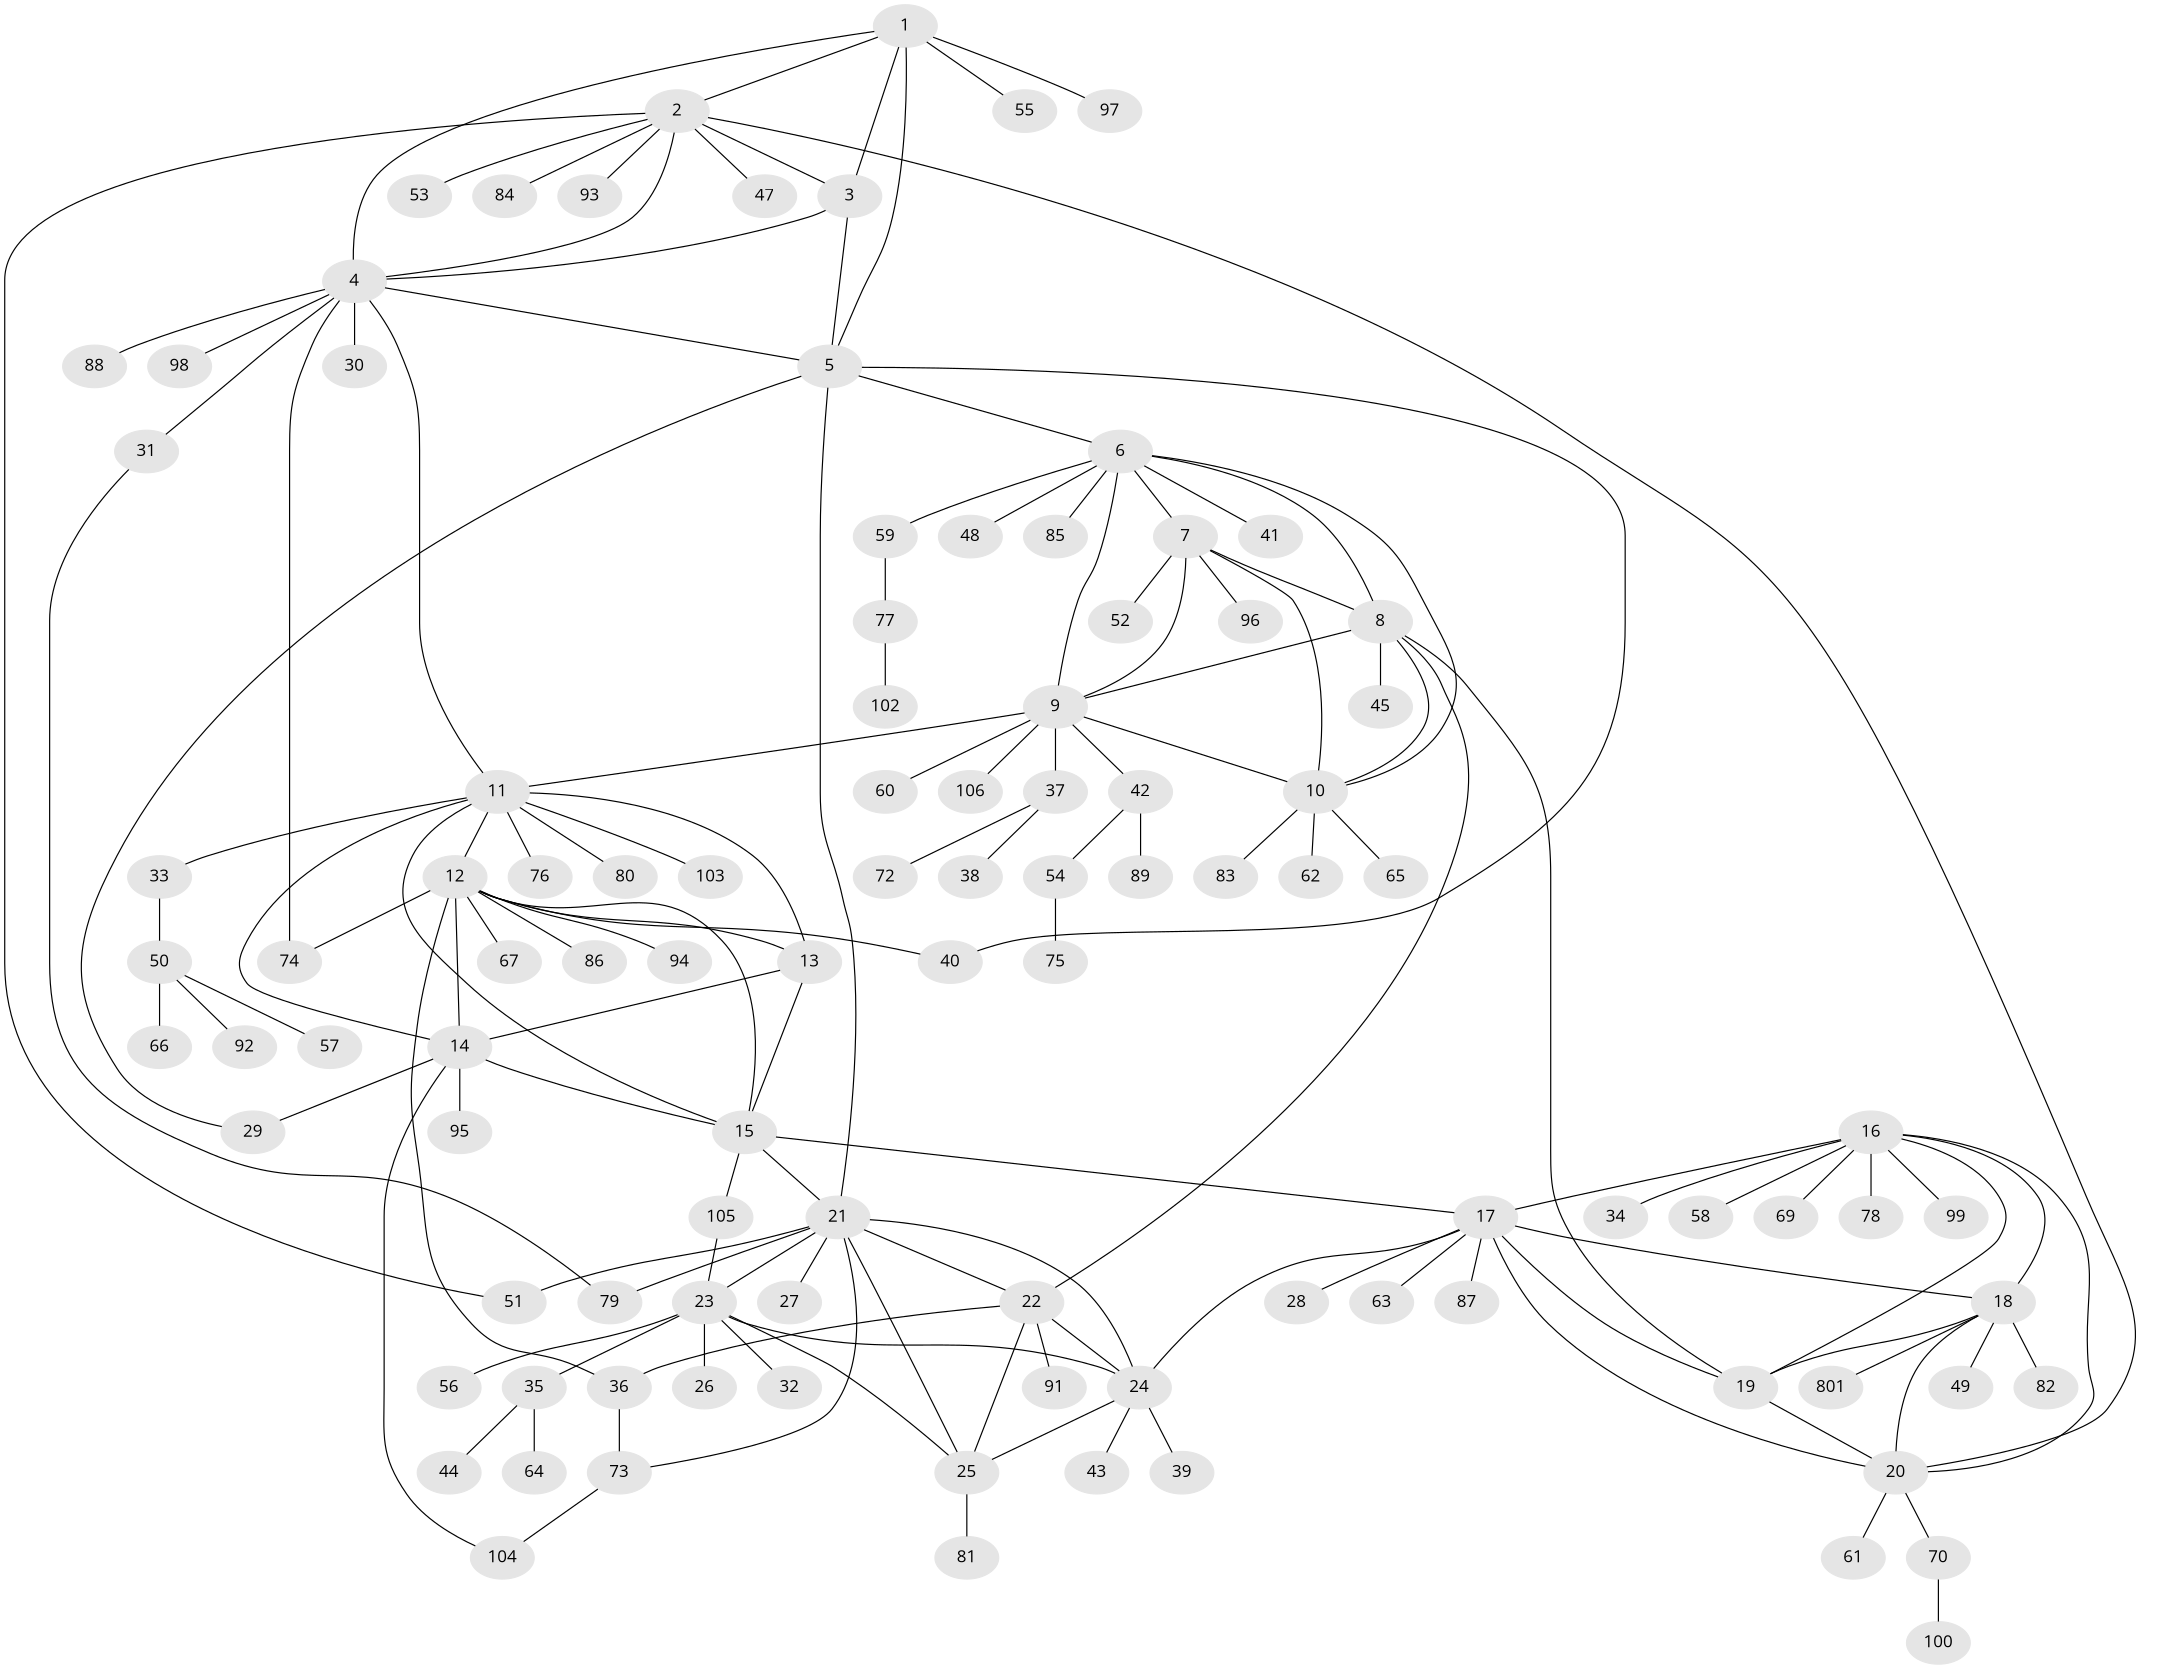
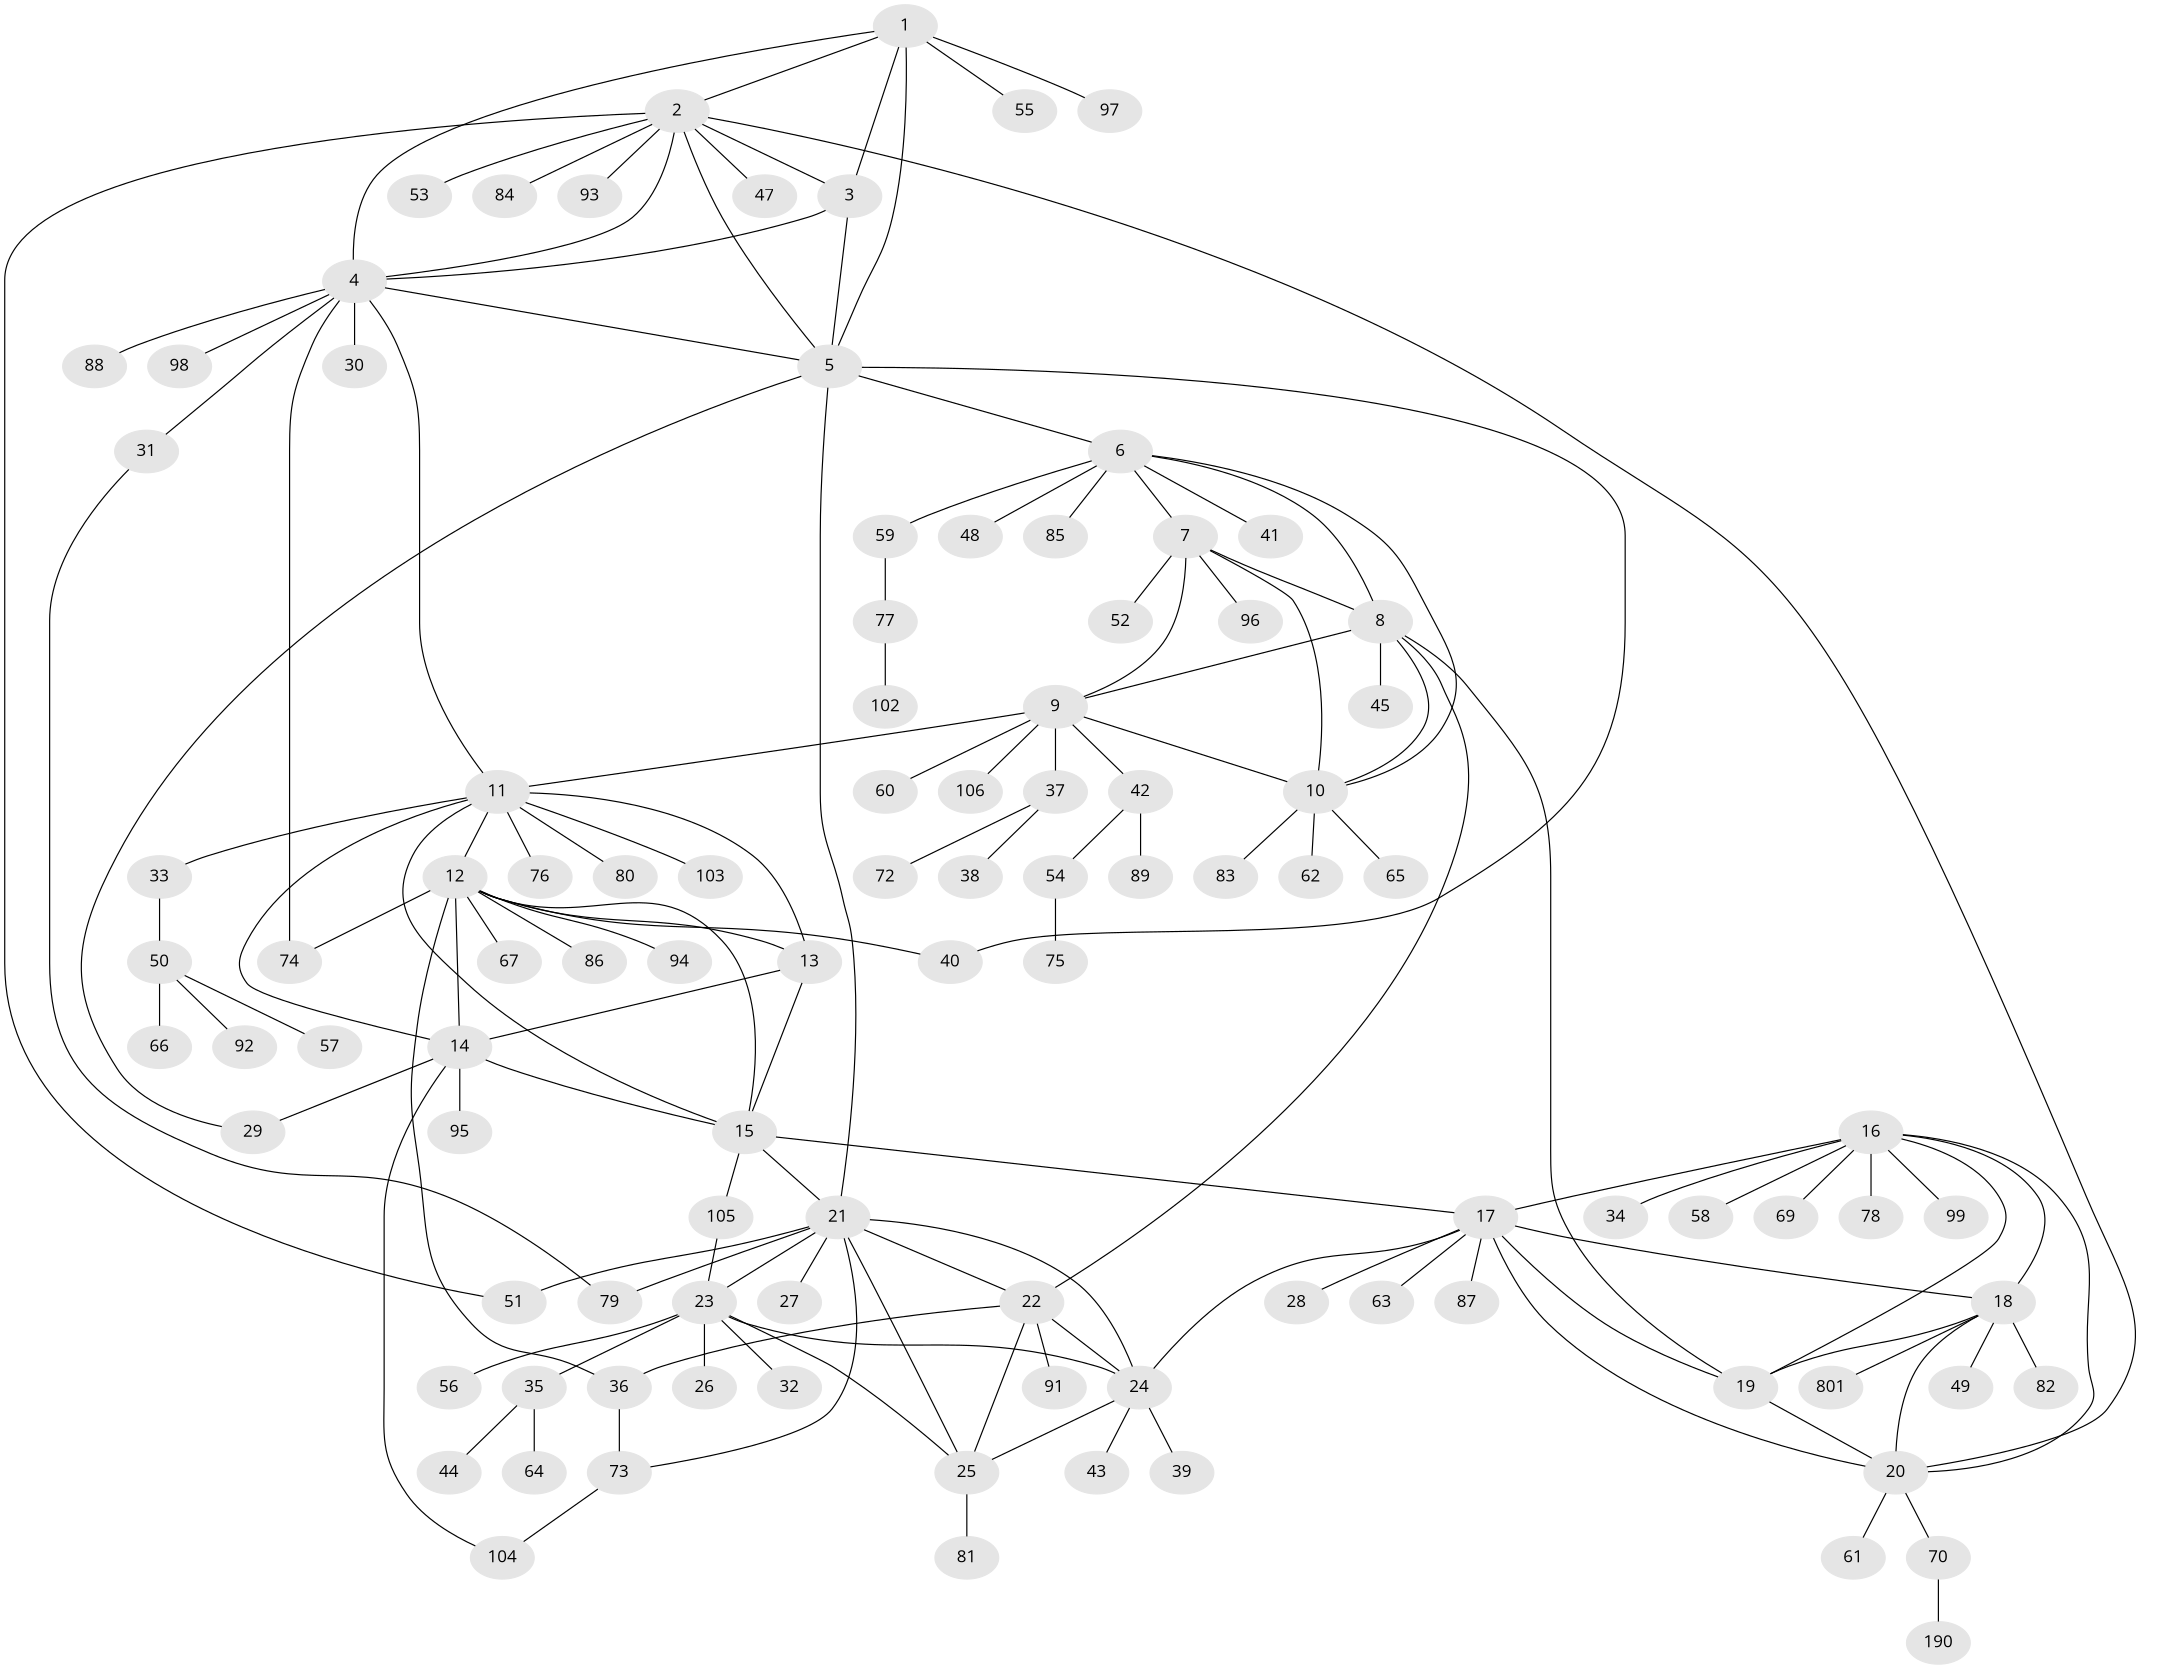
none -> (739, 246)
(1088, 579) -> none
(1938, 1643) -> (1938, 1643)
